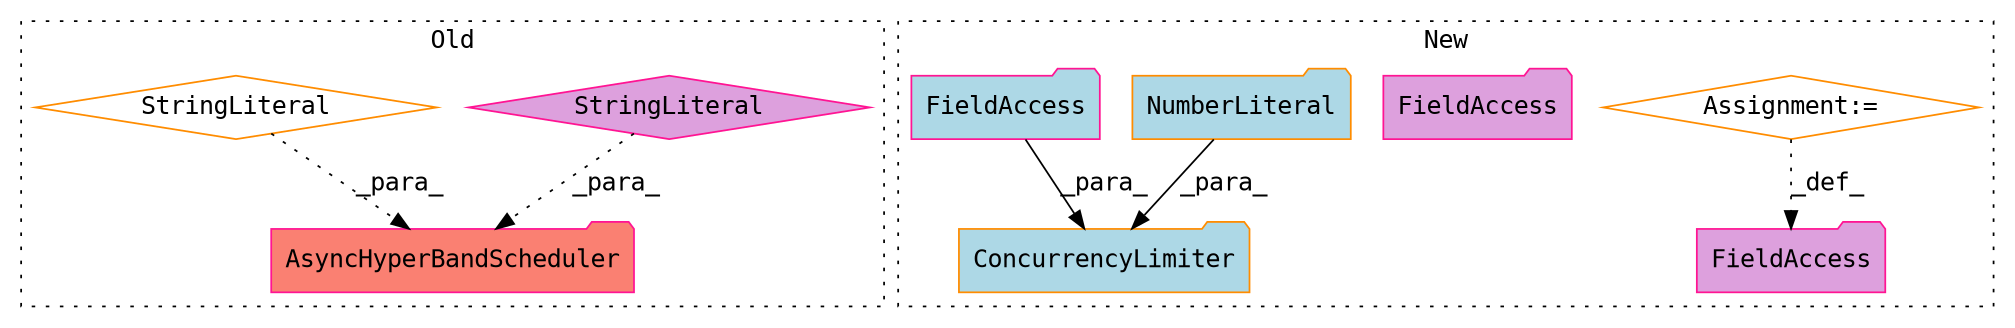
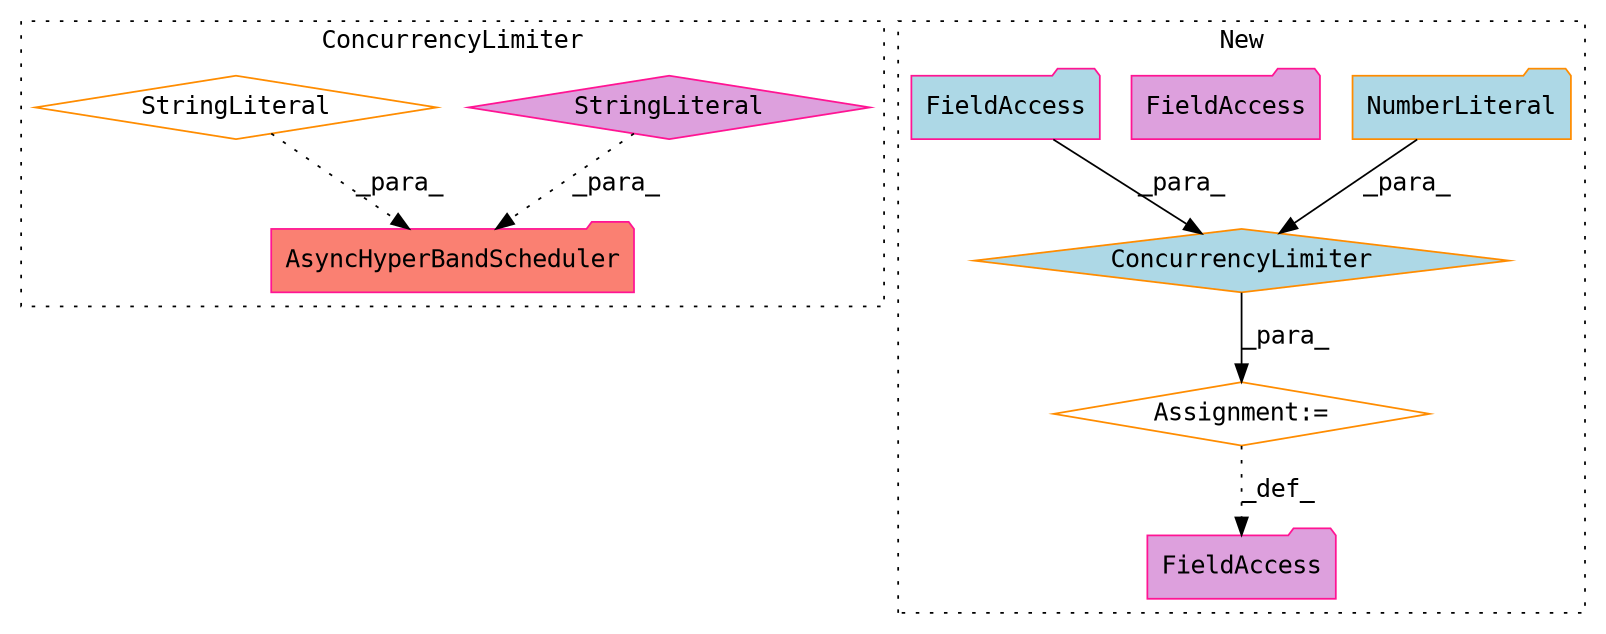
(453, 41) -> (453, 41)
(1104, 261) -> (1242, 261)
none -> (1242, 328)
